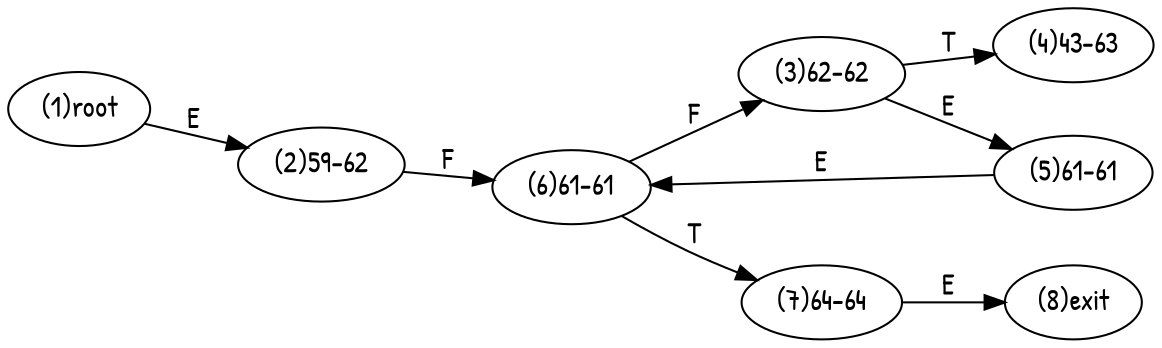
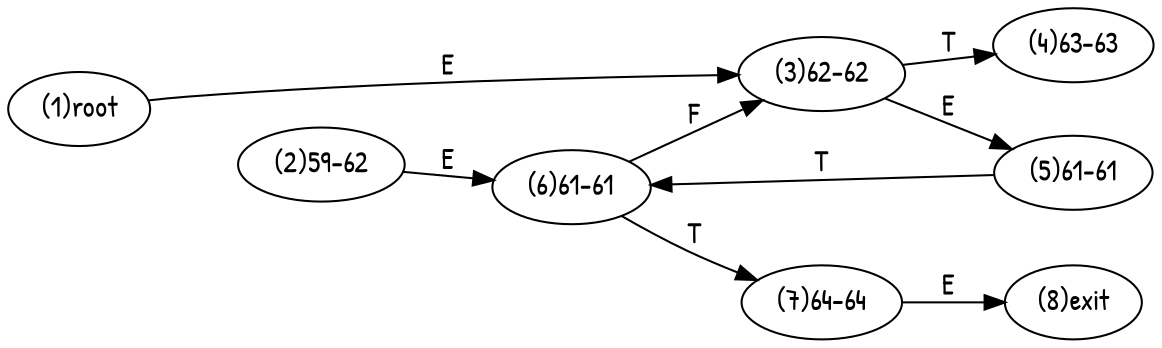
(1073, 45) -> (1073, 45)
(186, 133) -> (433, 83)
(448, 161) -> (448, 161)
(822, 164) -> (822, 164)
